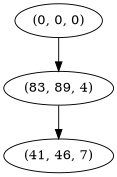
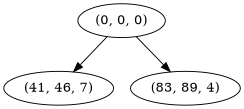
(59, 117) -> (94, 51)
